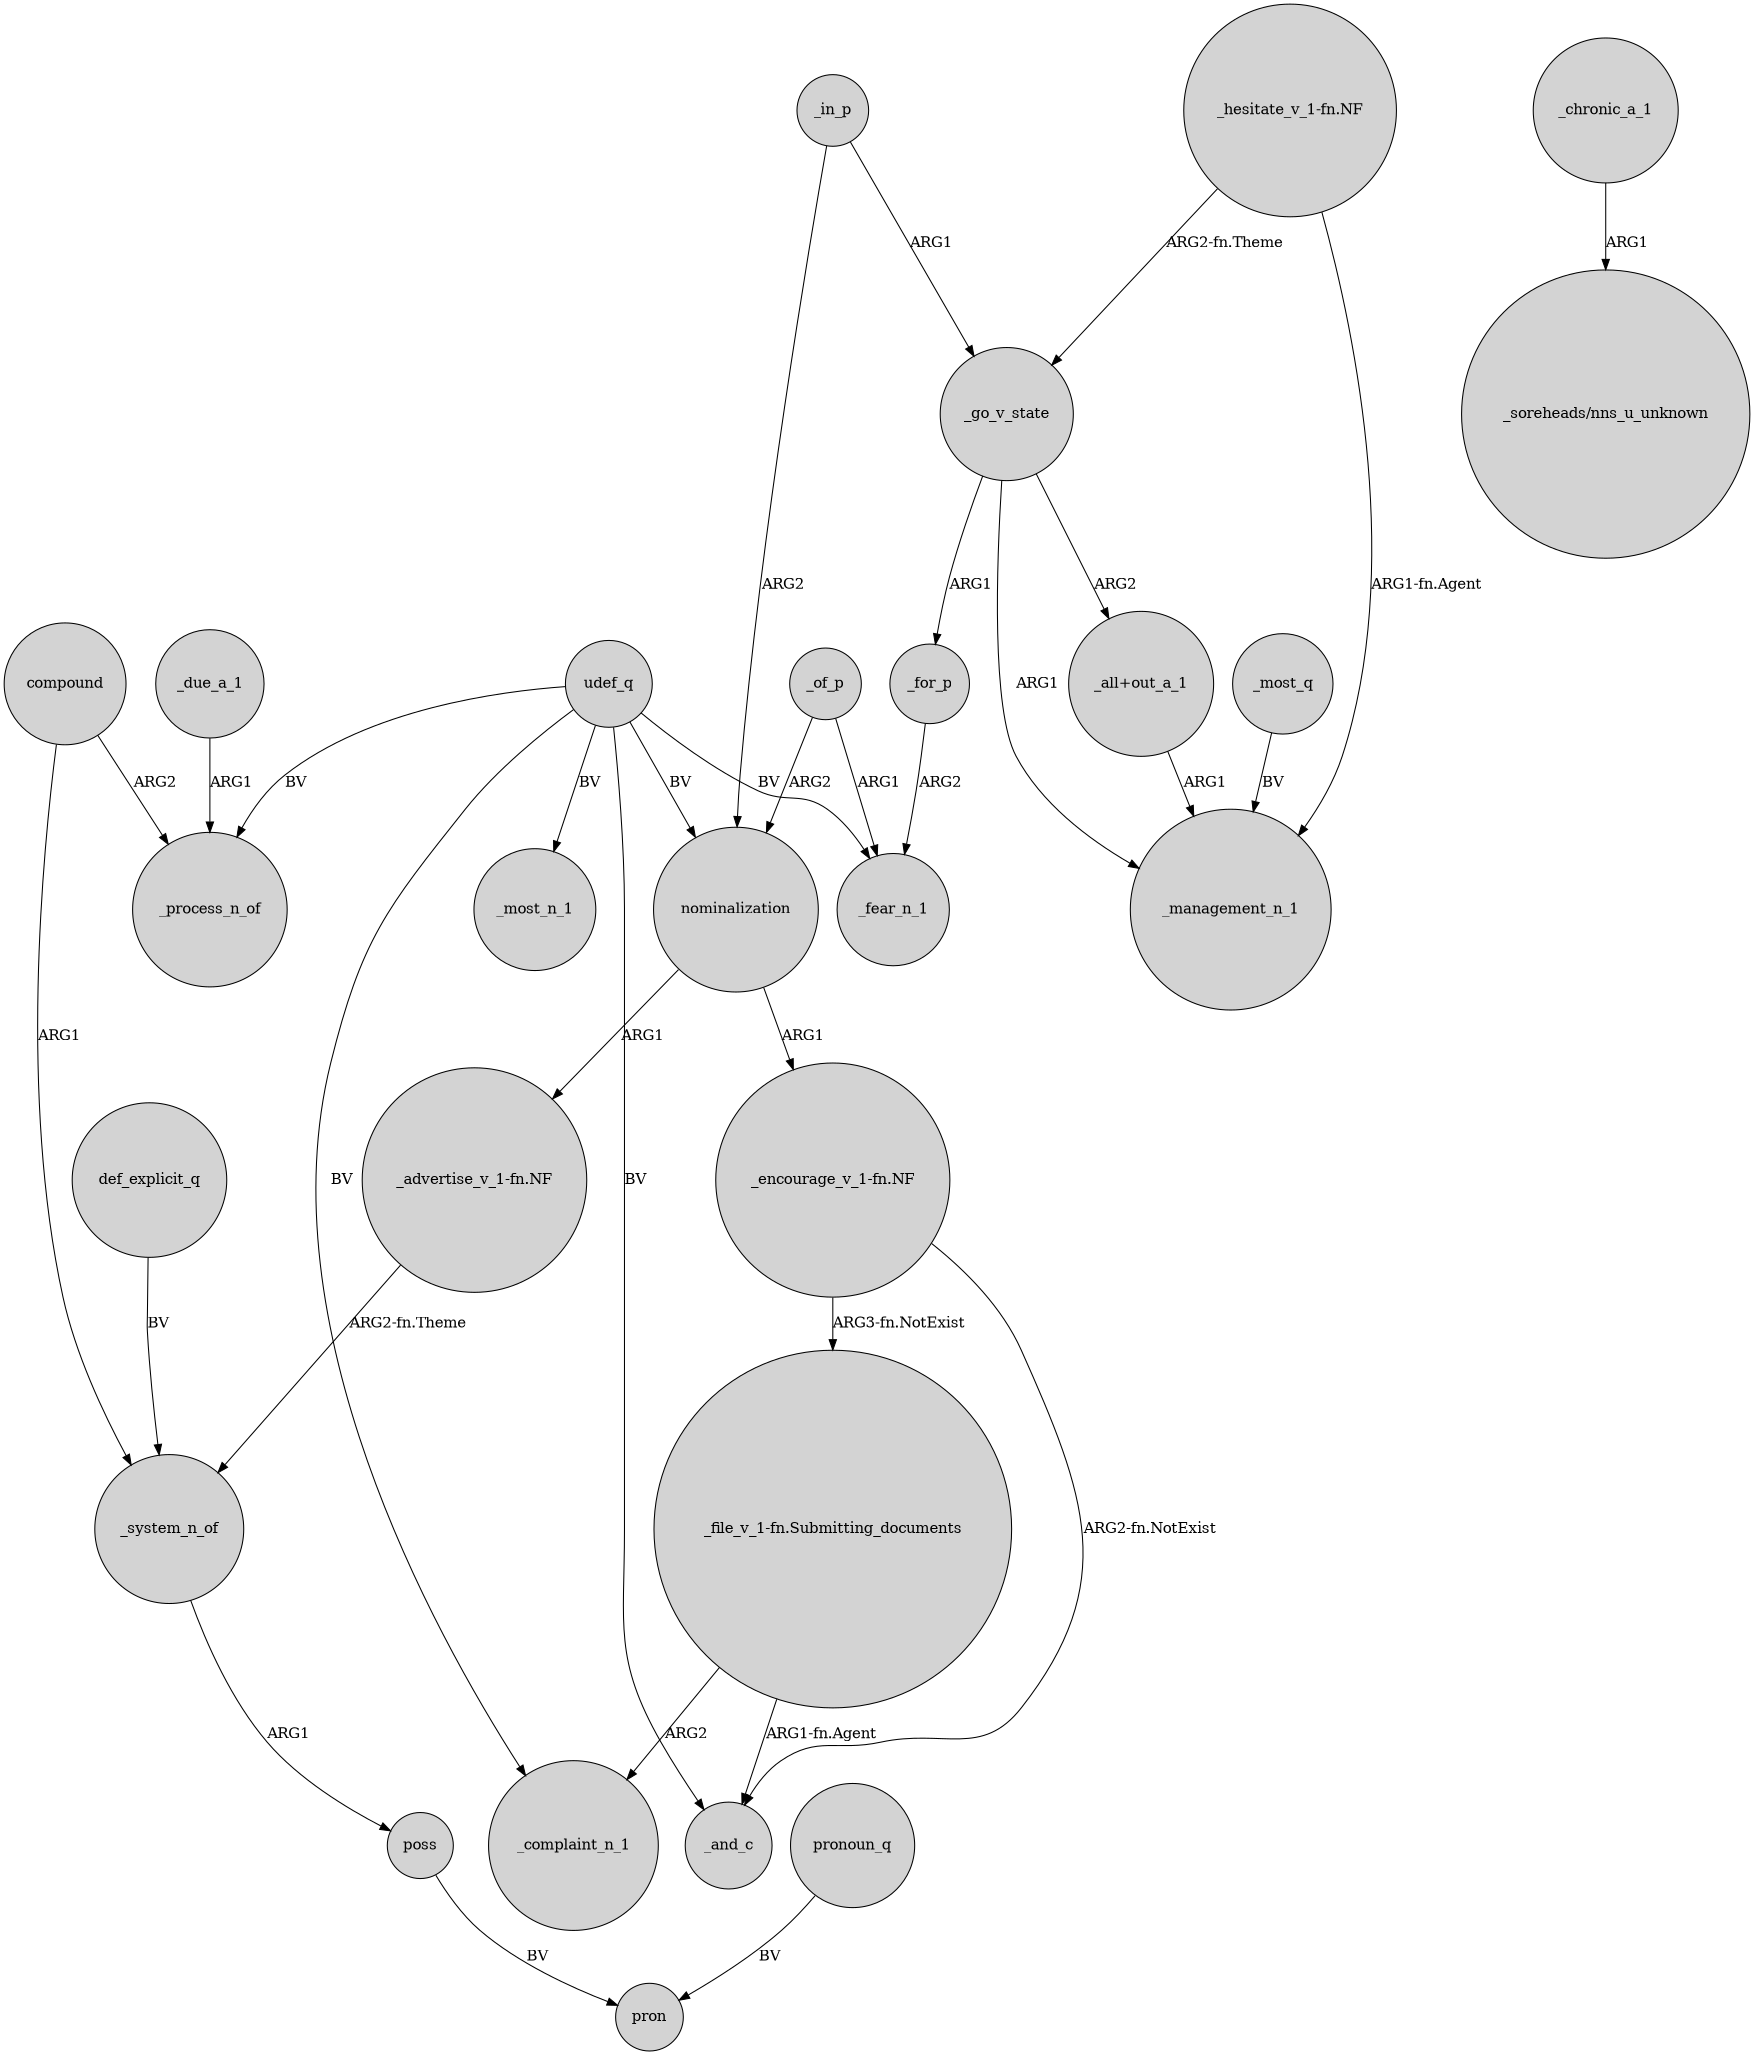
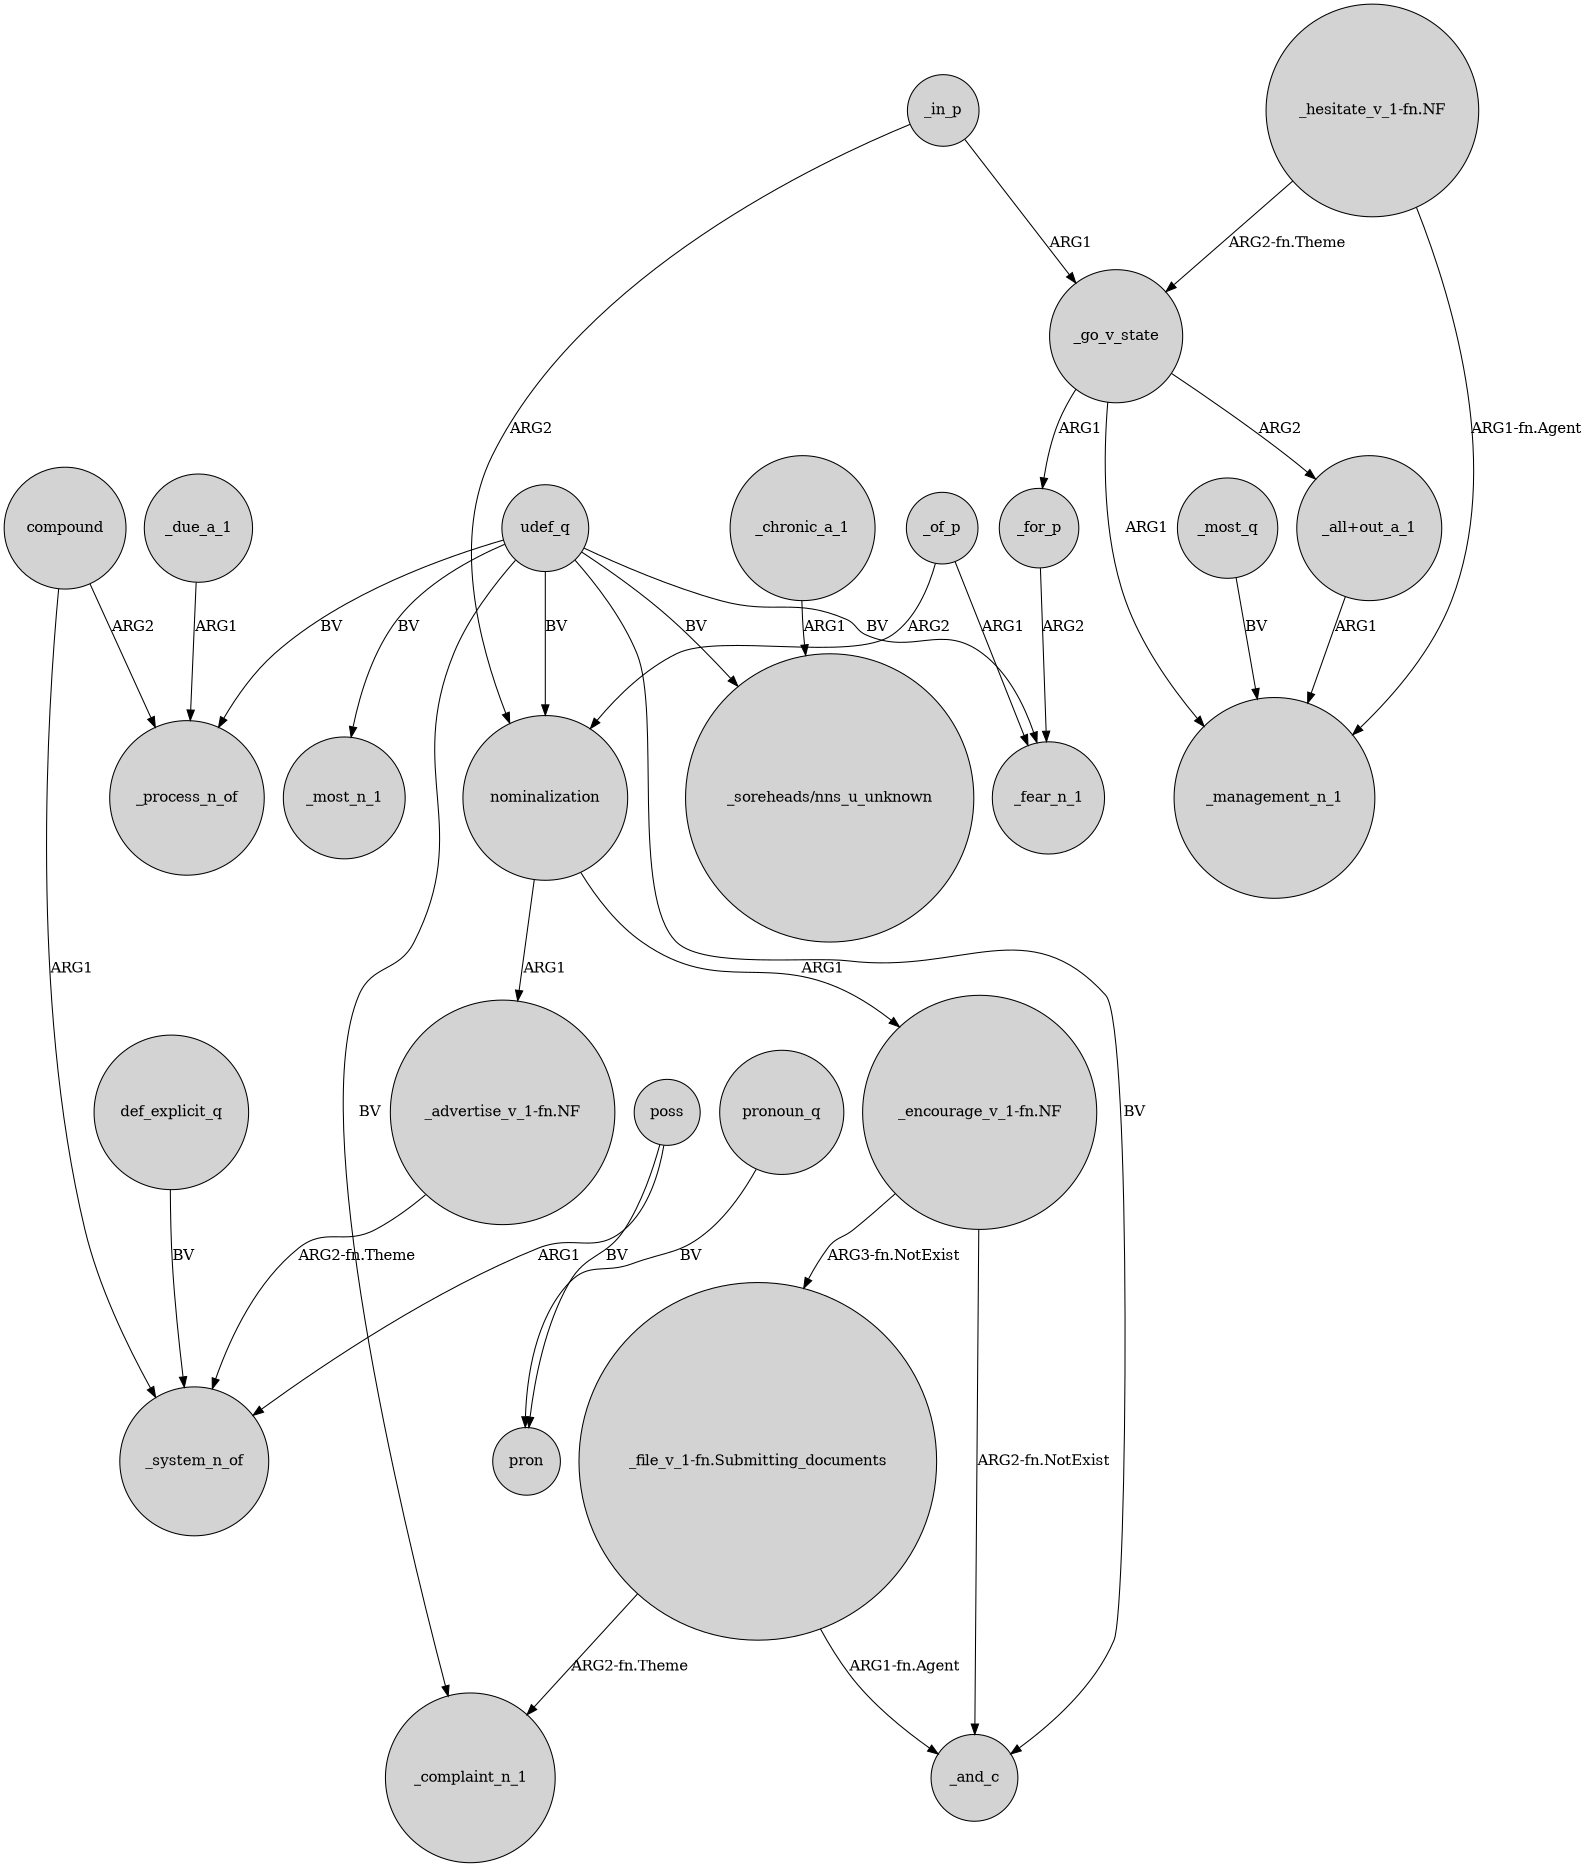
none -> (661, 610)
(686, 1734) -> (630, 1667)
(261, 1735) -> (476, 1276)
